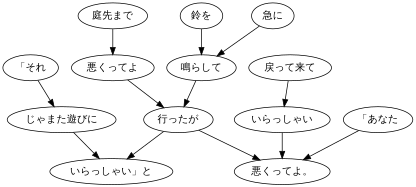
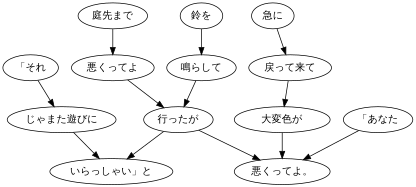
(241, 39) -> (280, 38)
(282, 120) -> (282, 120)
